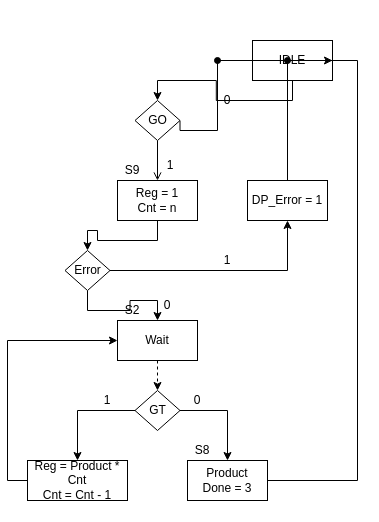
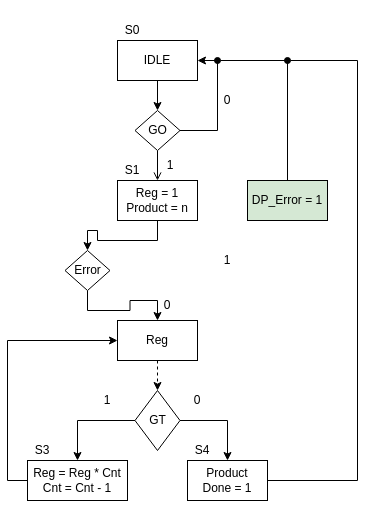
none -> (133, 31)
(293, 61) -> (158, 61)
(158, 121) -> (158, 131)
(133, 171) -> (133, 171)
(158, 201) -> (158, 201)
(288, 201) -> (288, 201)
(220, 271) -> none
(133, 311) -> none
(158, 341) -> (158, 341)
(158, 411) -> (158, 421)
none -> (43, 451)
(203, 451) -> (203, 451)
(78, 481) -> (78, 481)
(228, 481) -> (228, 481)
